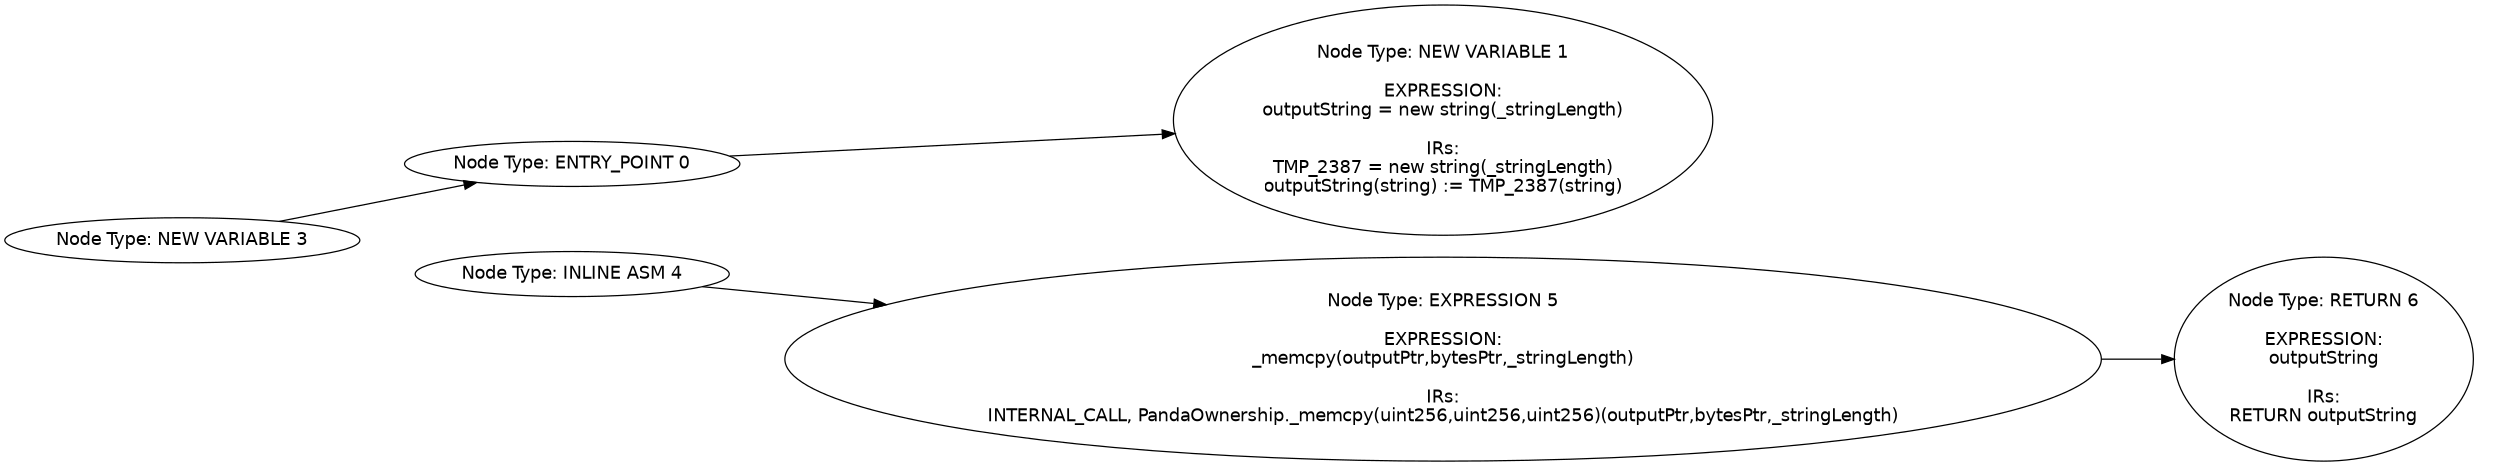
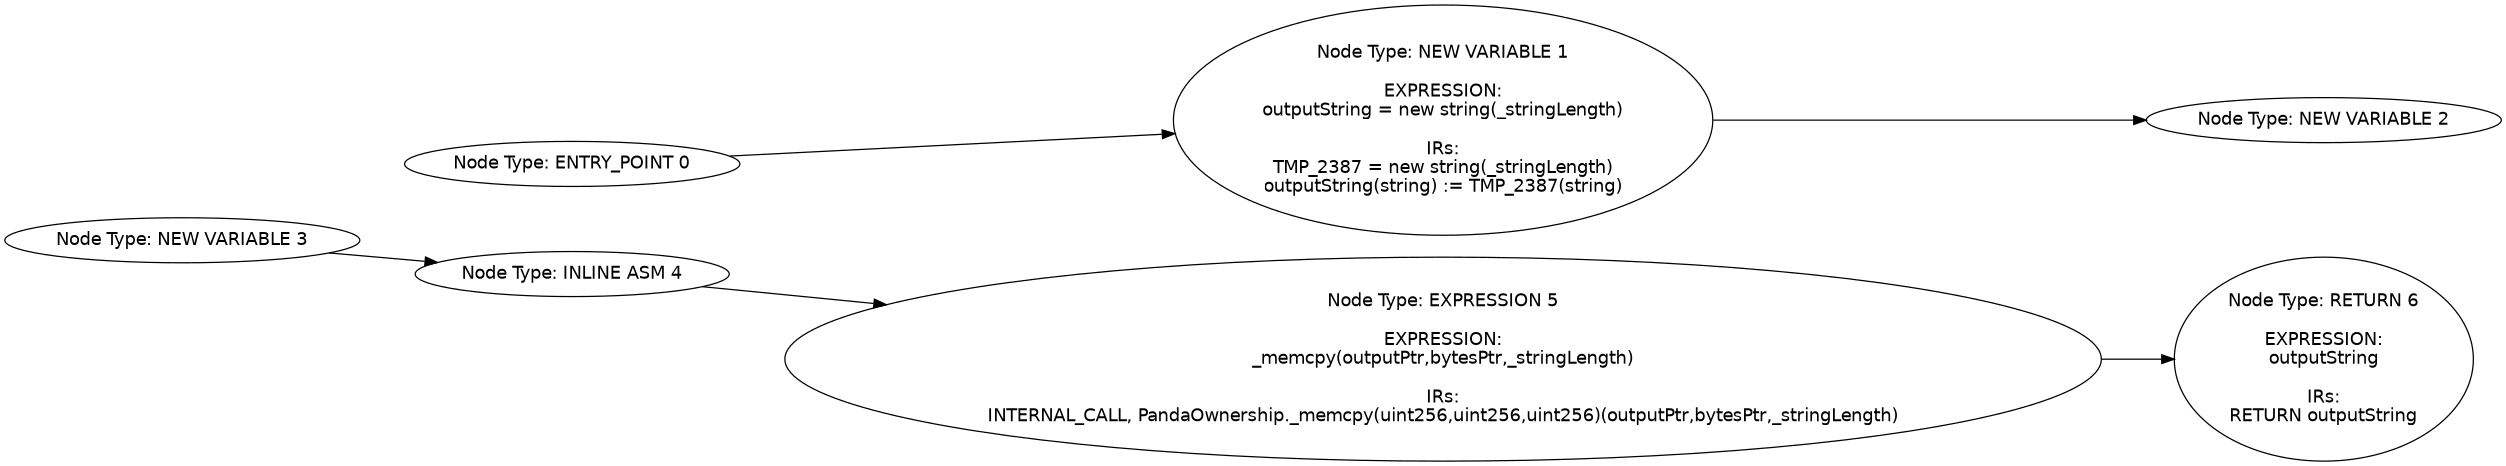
none -> (2324, 120)
(372, 203) -> (377, 257)
